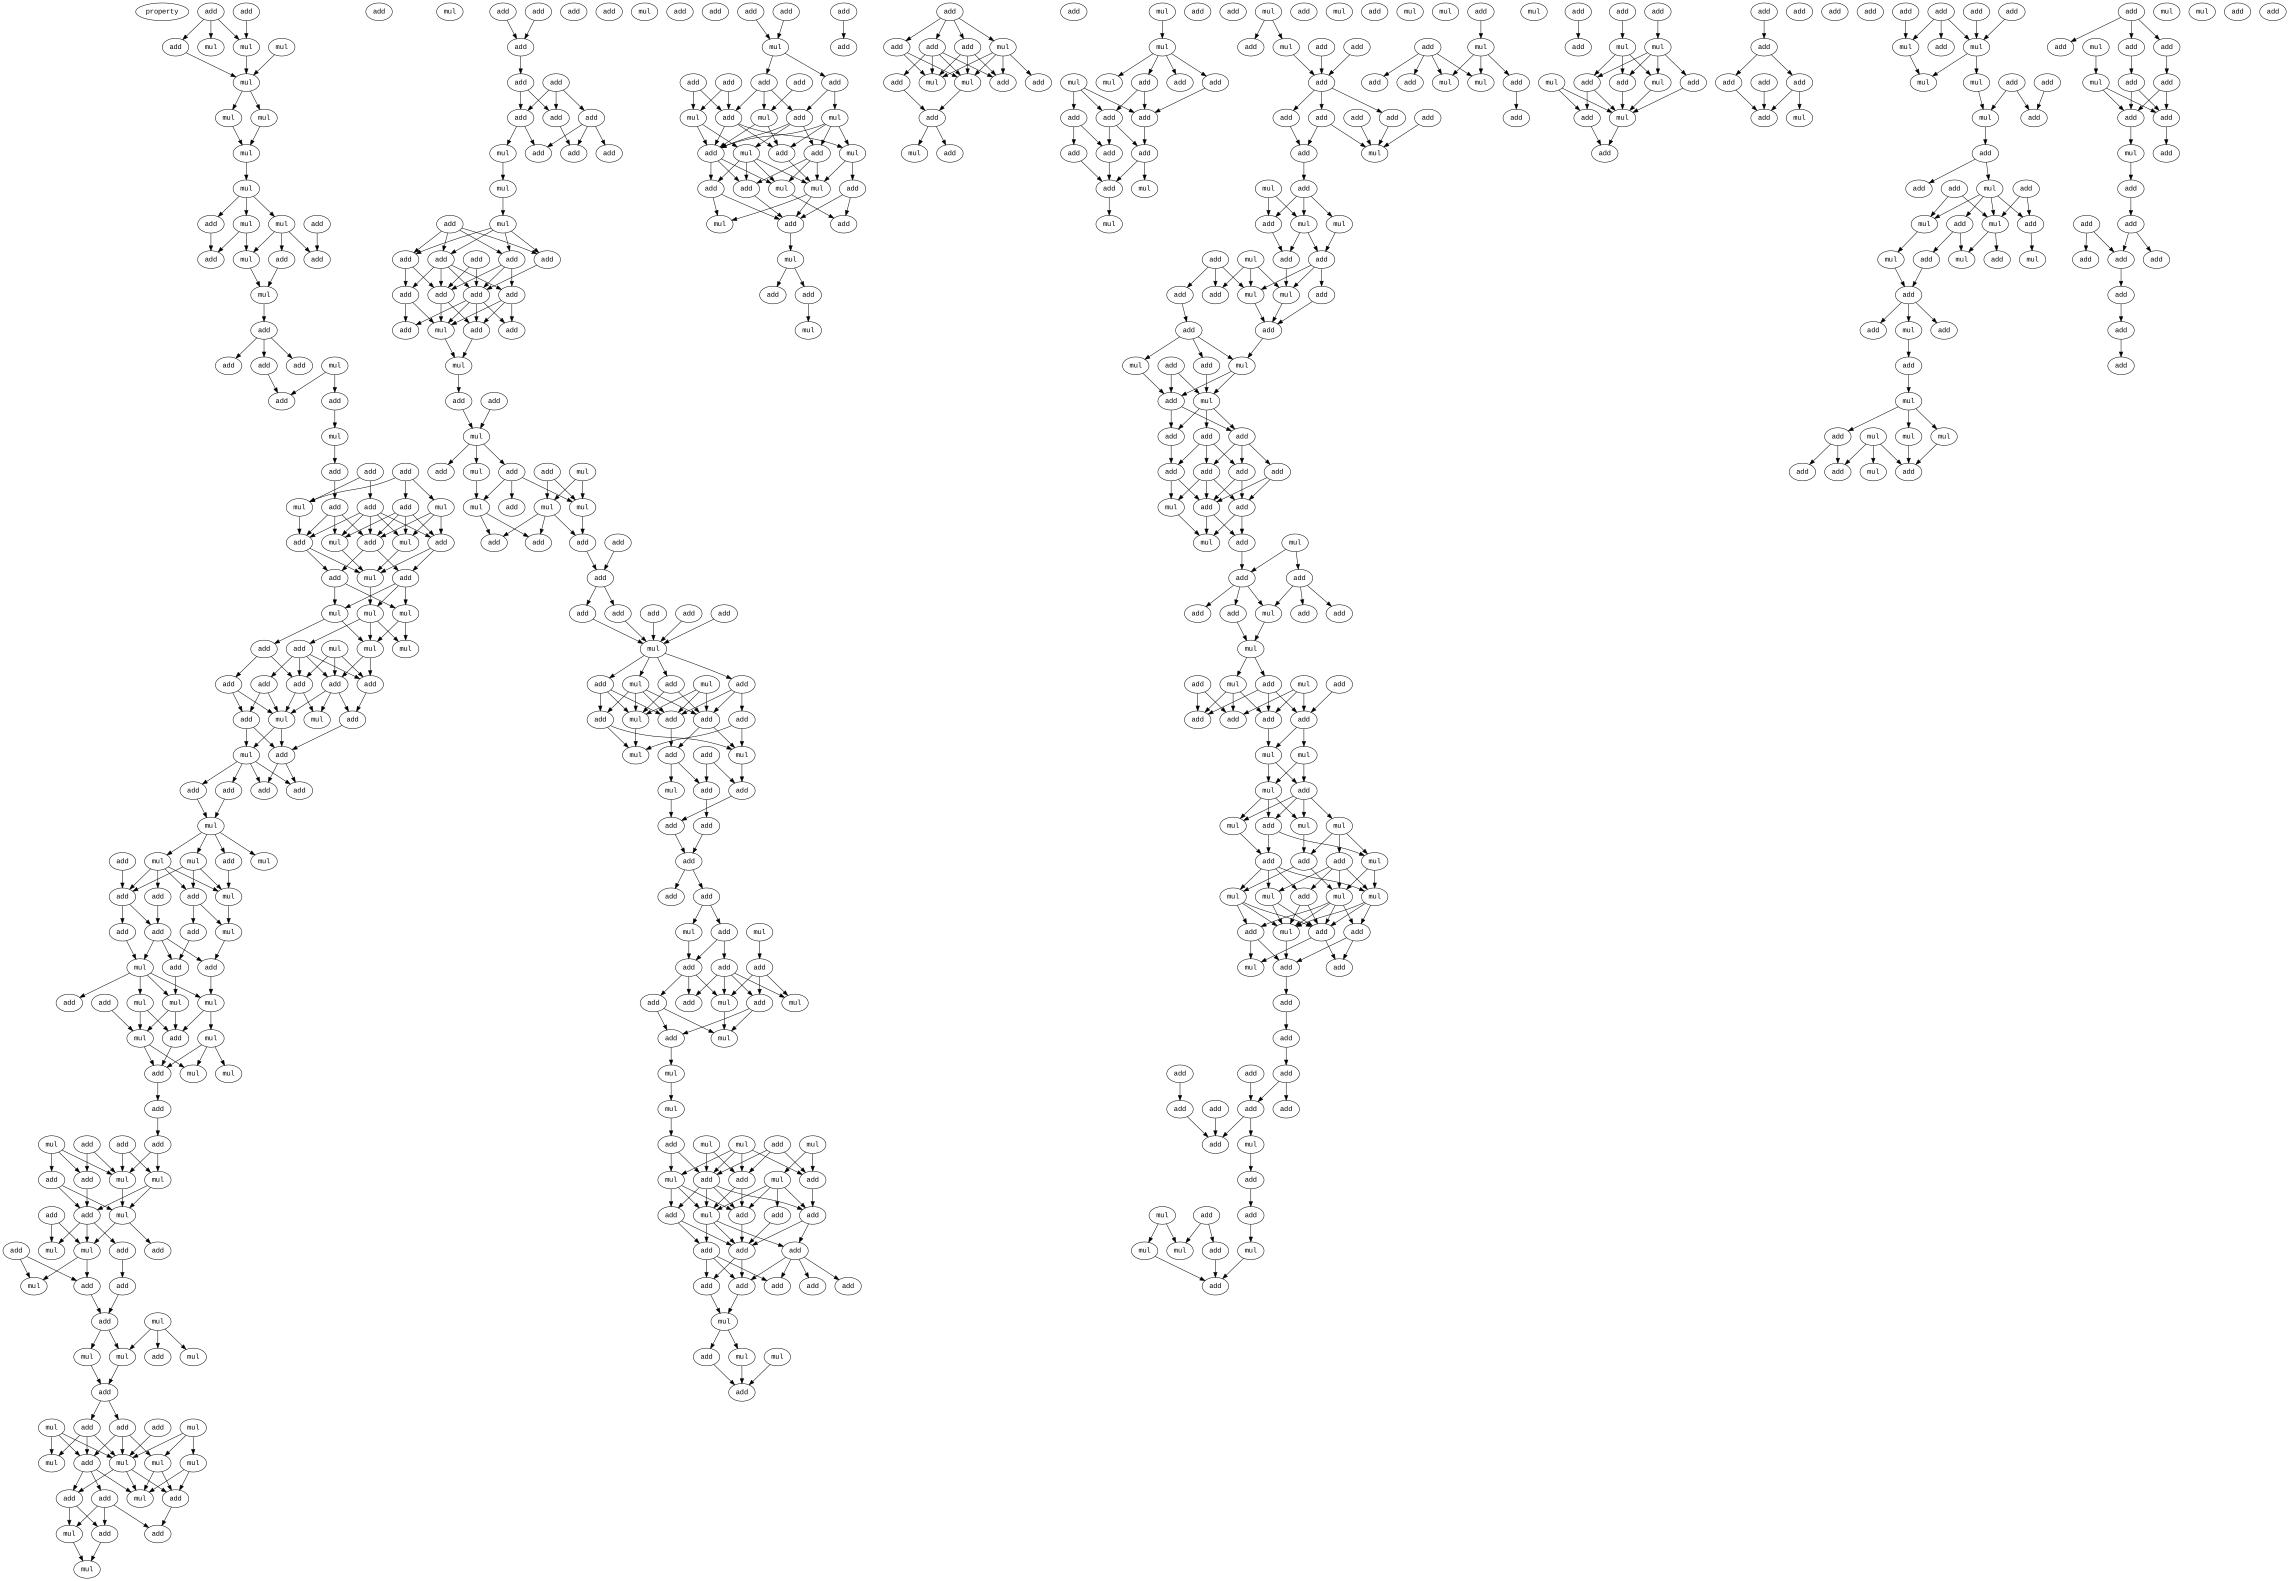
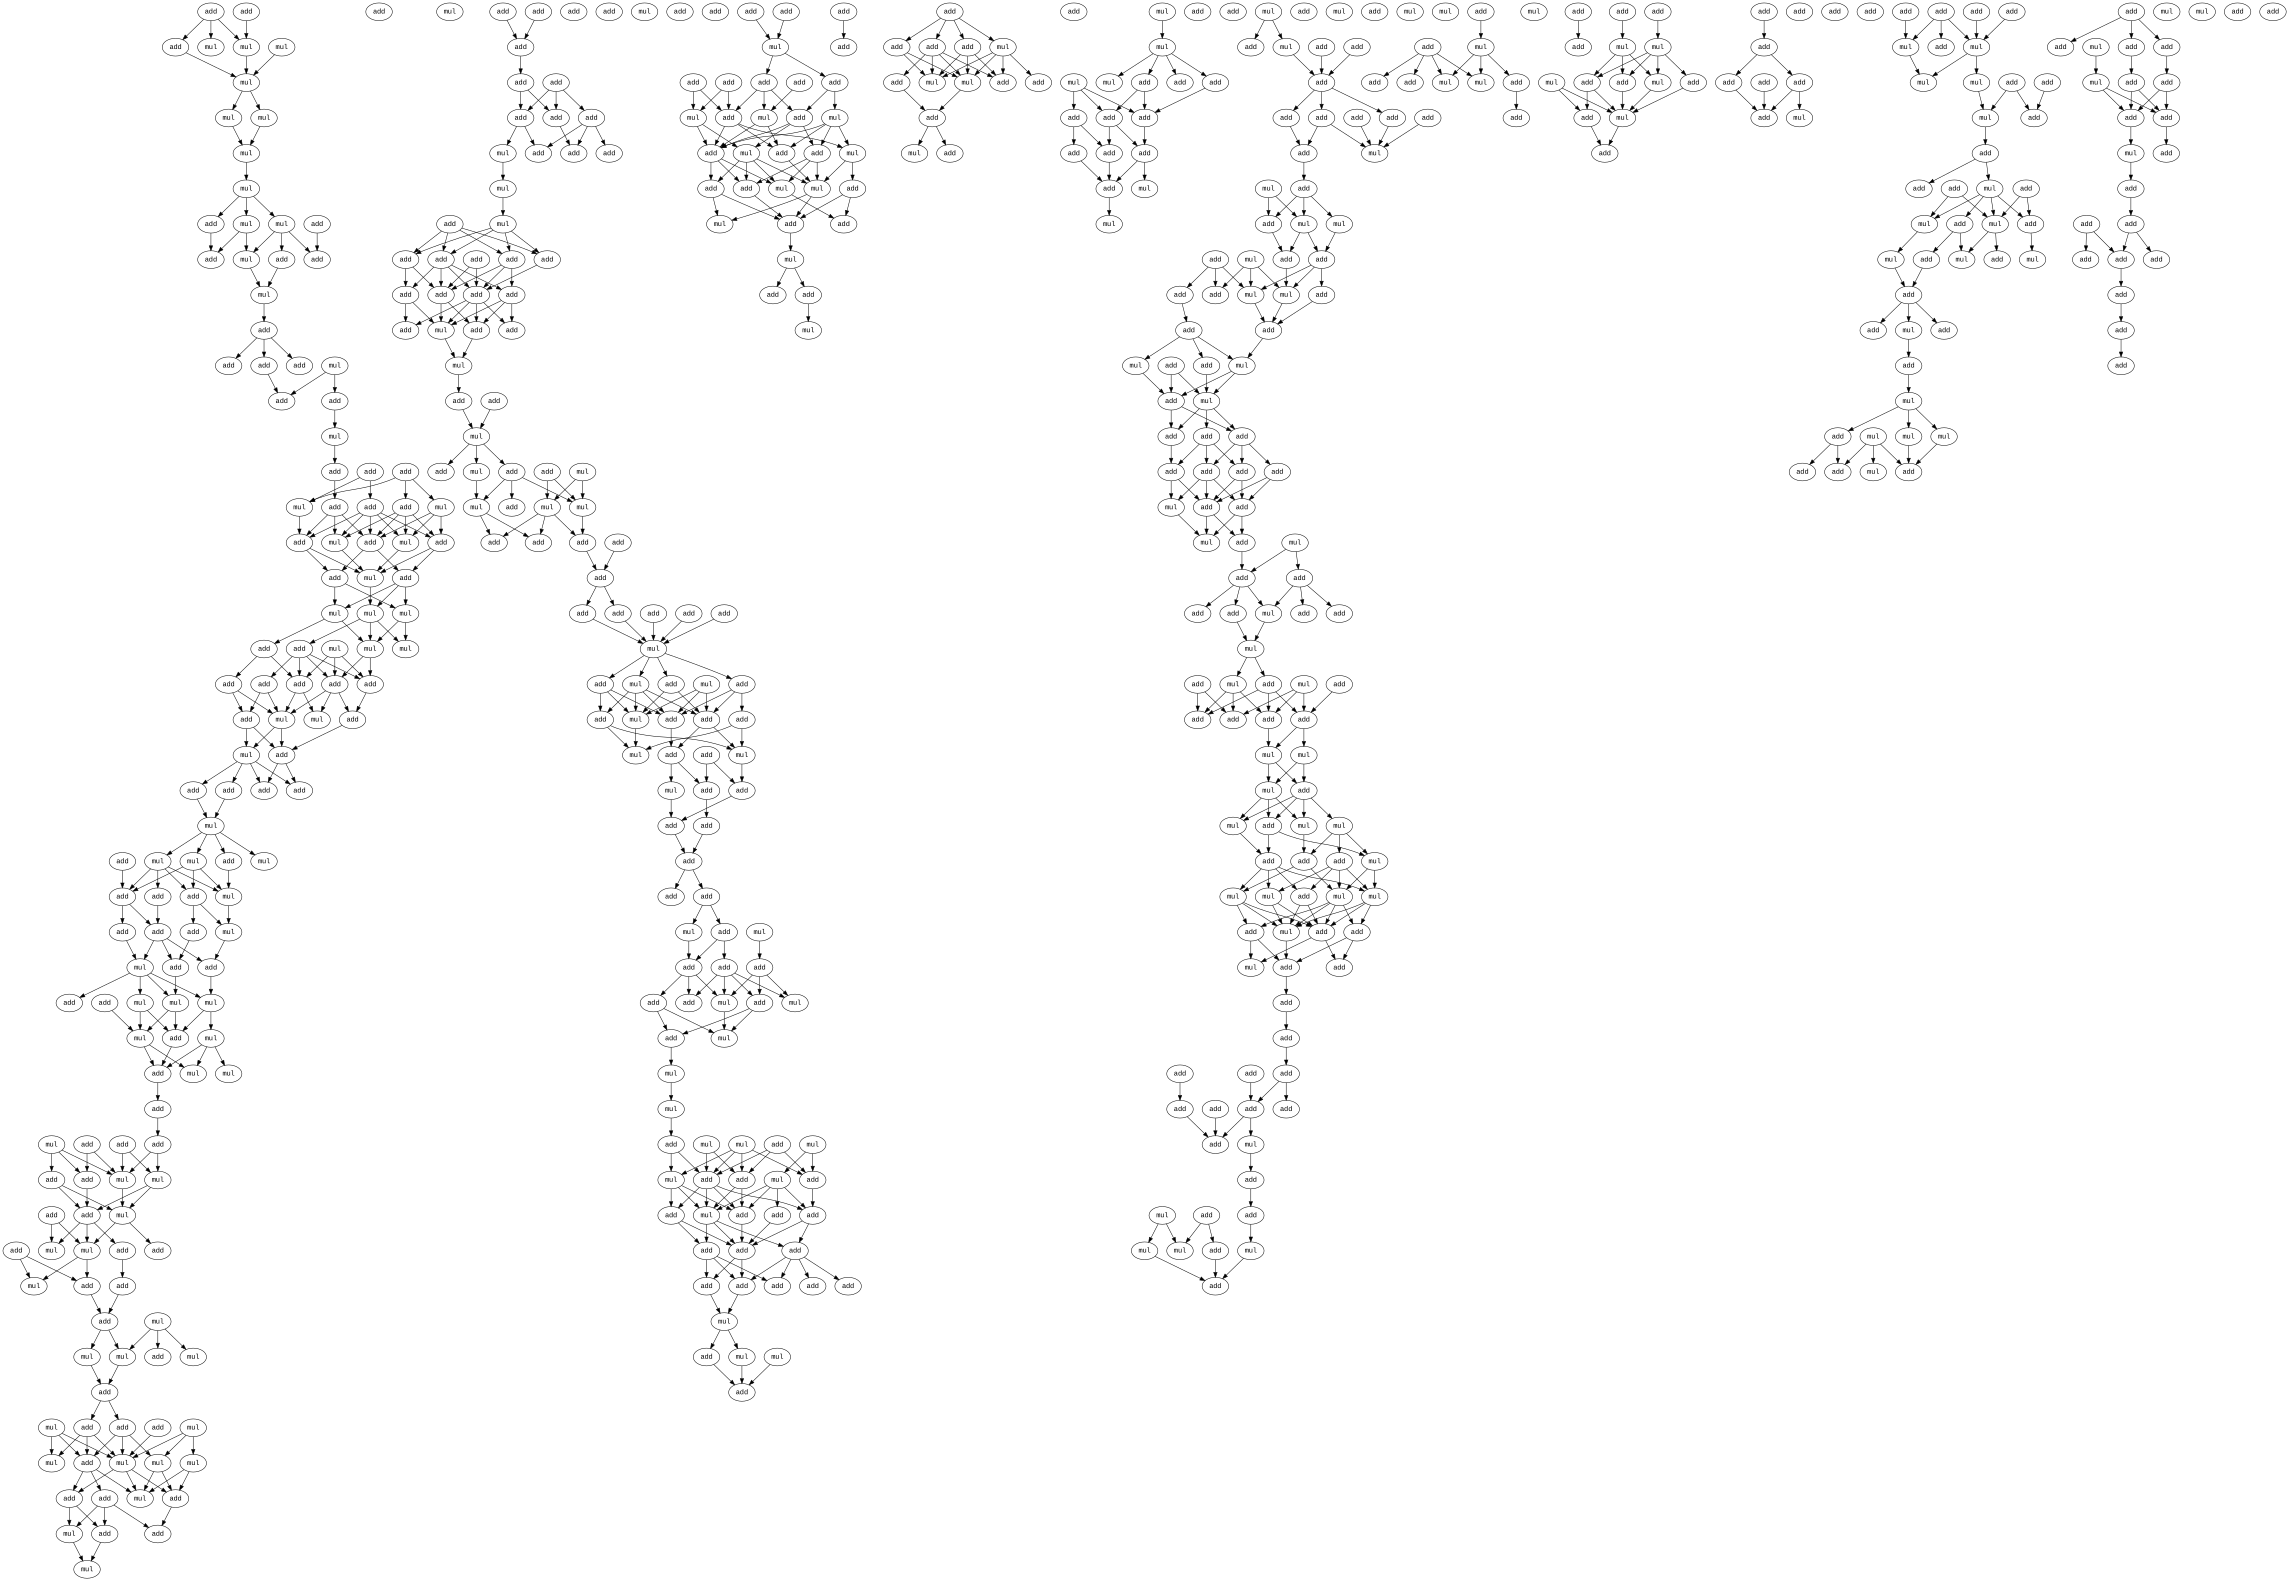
(162, 12) -> none
